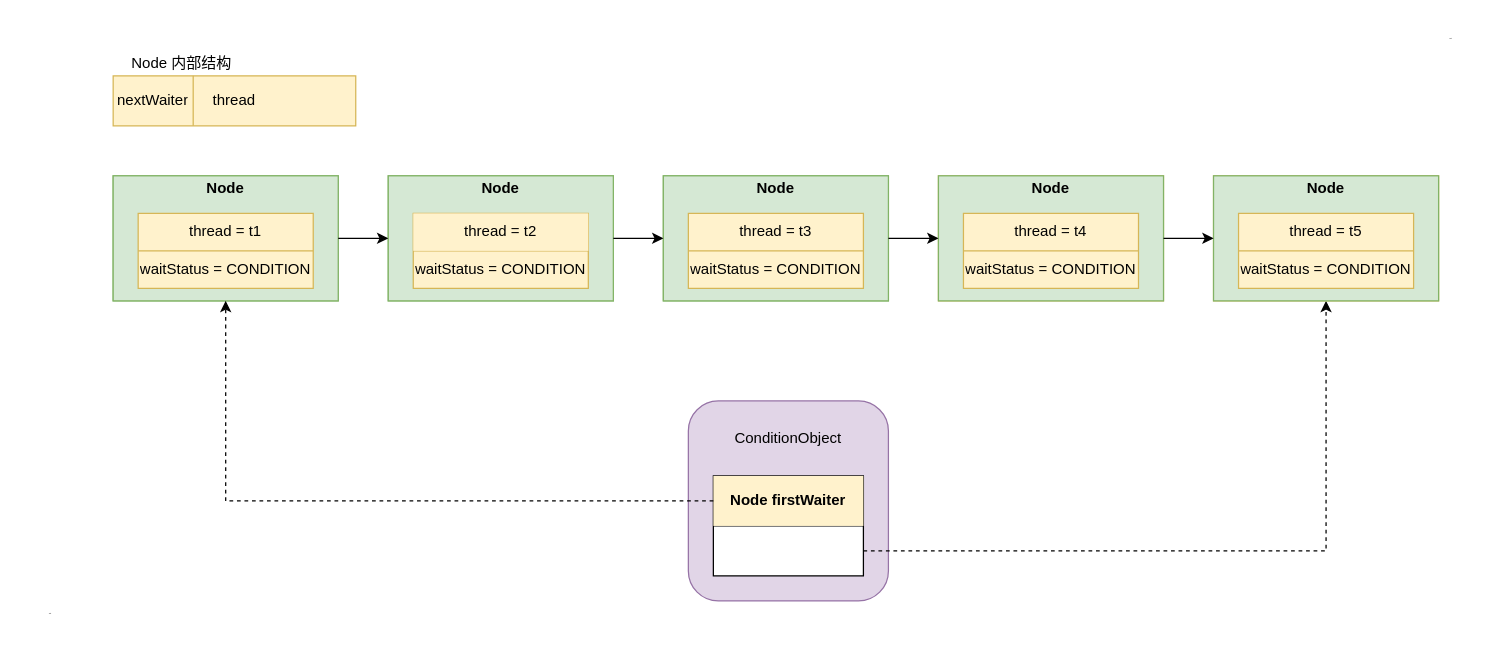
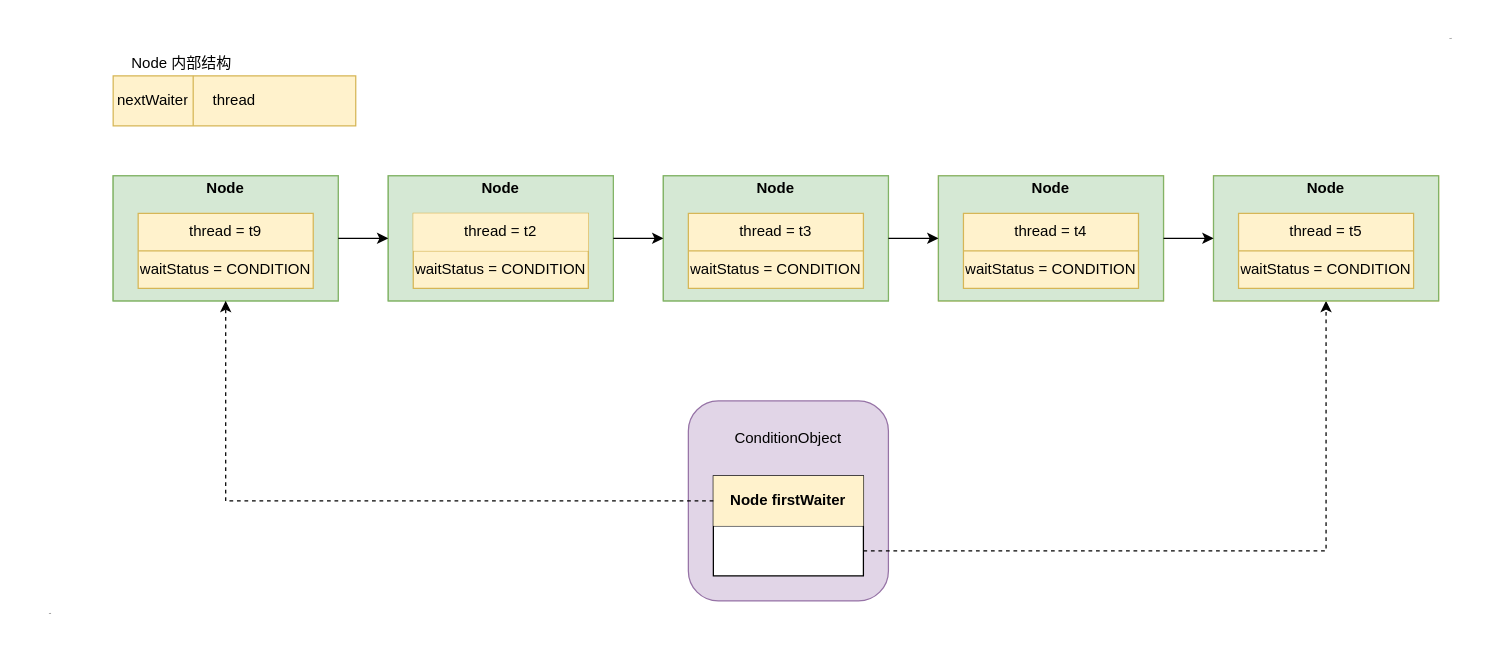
(226, 232) -> (226, 232)
